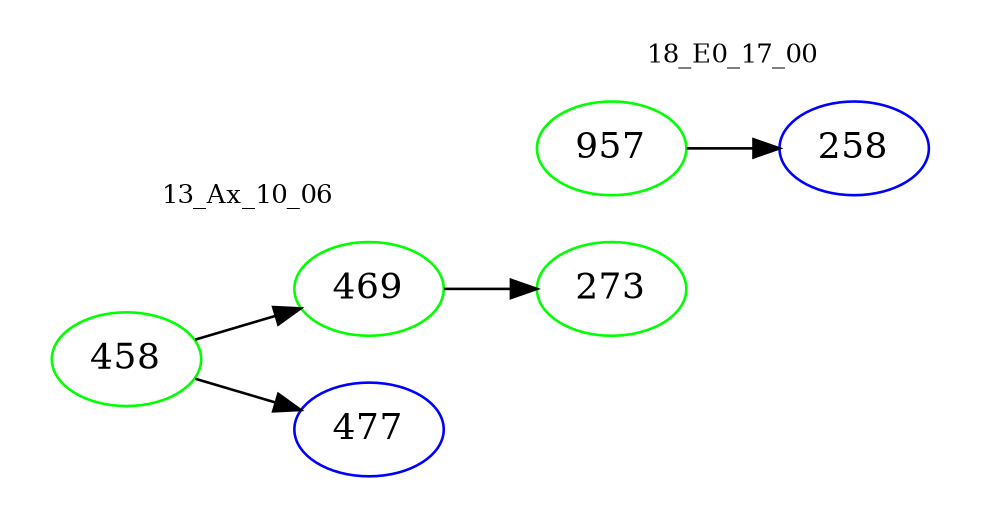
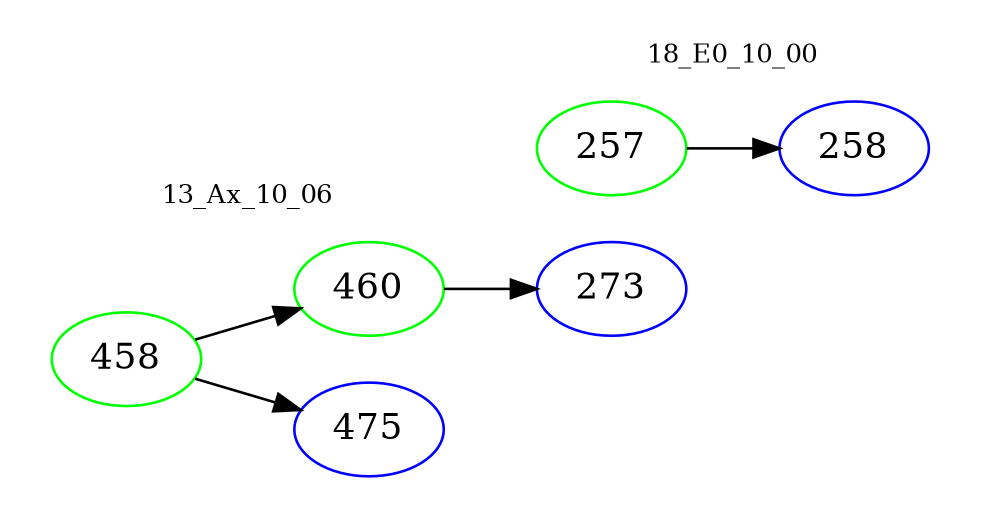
(733, 56) -> (733, 56)
(612, 148) -> (612, 148)
(369, 289) -> (369, 289)
(612, 289) -> (612, 289)
(369, 429) -> (369, 429)
